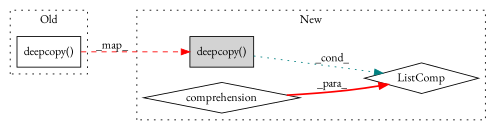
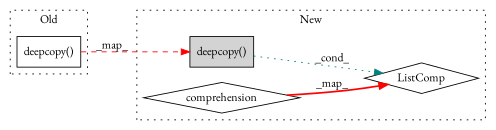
(332, 84) -> (332, 84)
